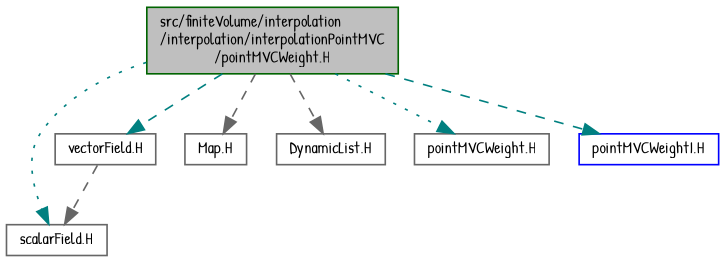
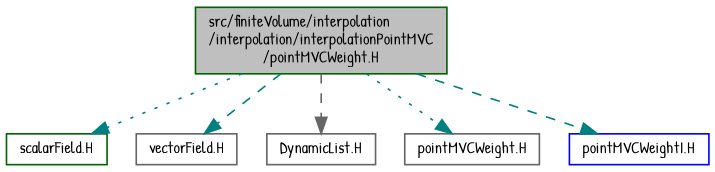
(216, 149) -> none
(85, 188) -> none
(57, 240) -> (57, 149)
